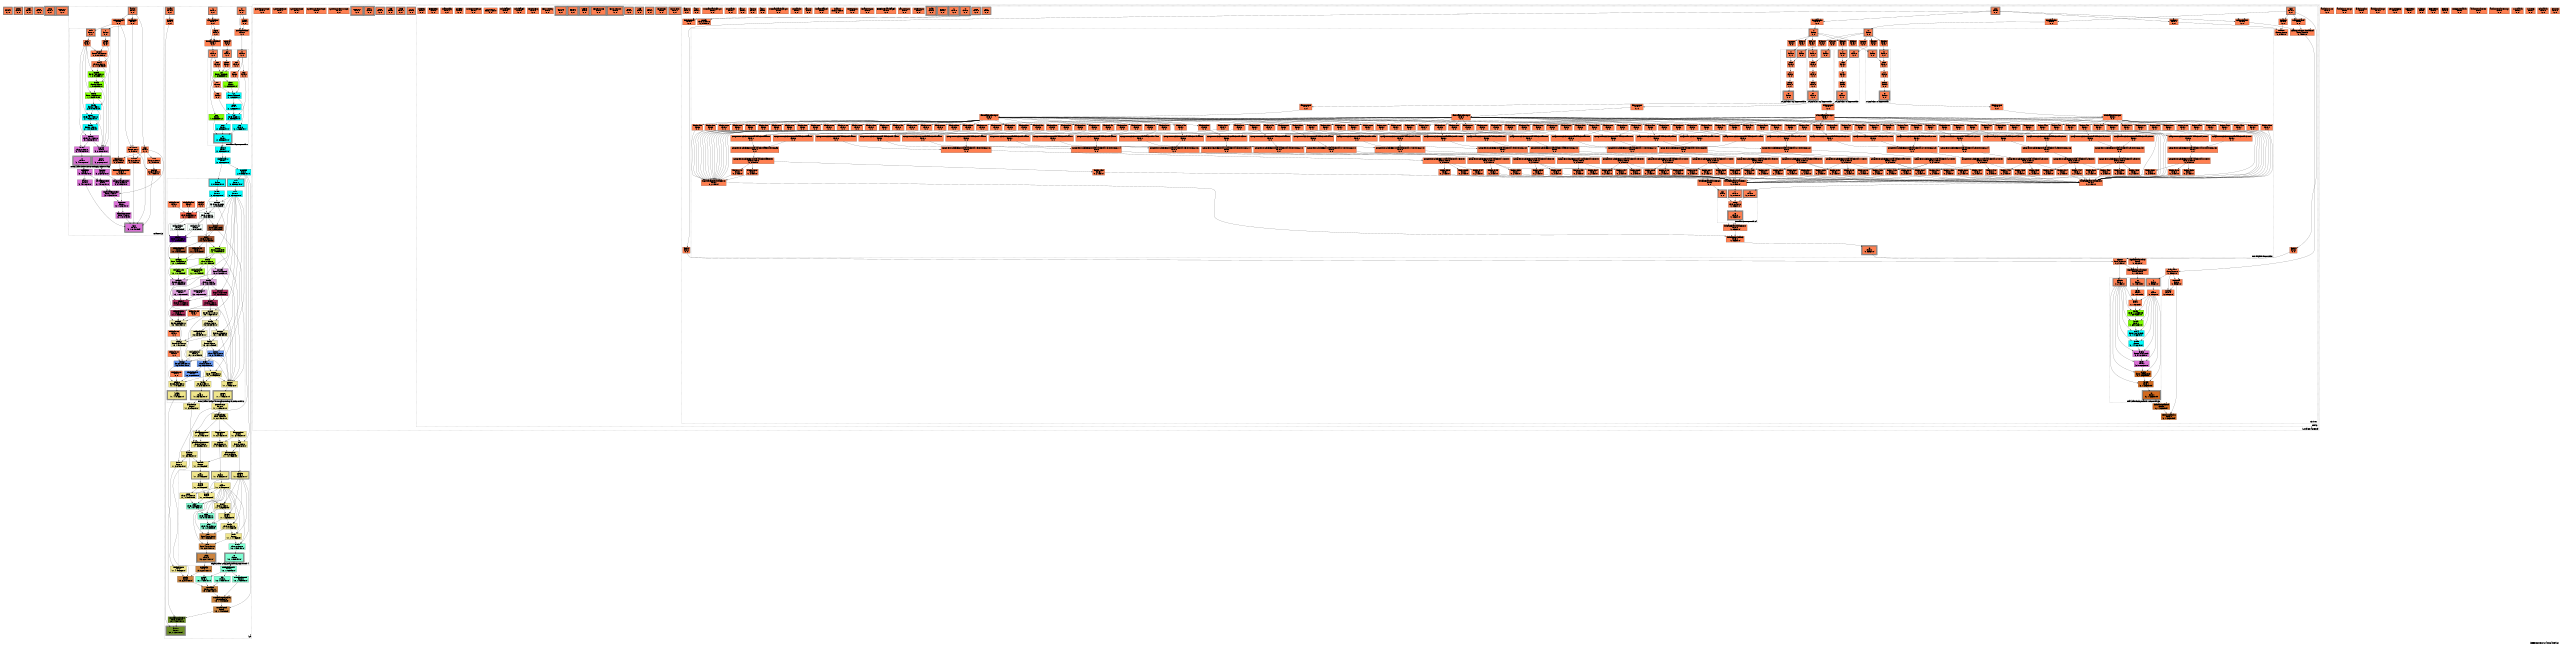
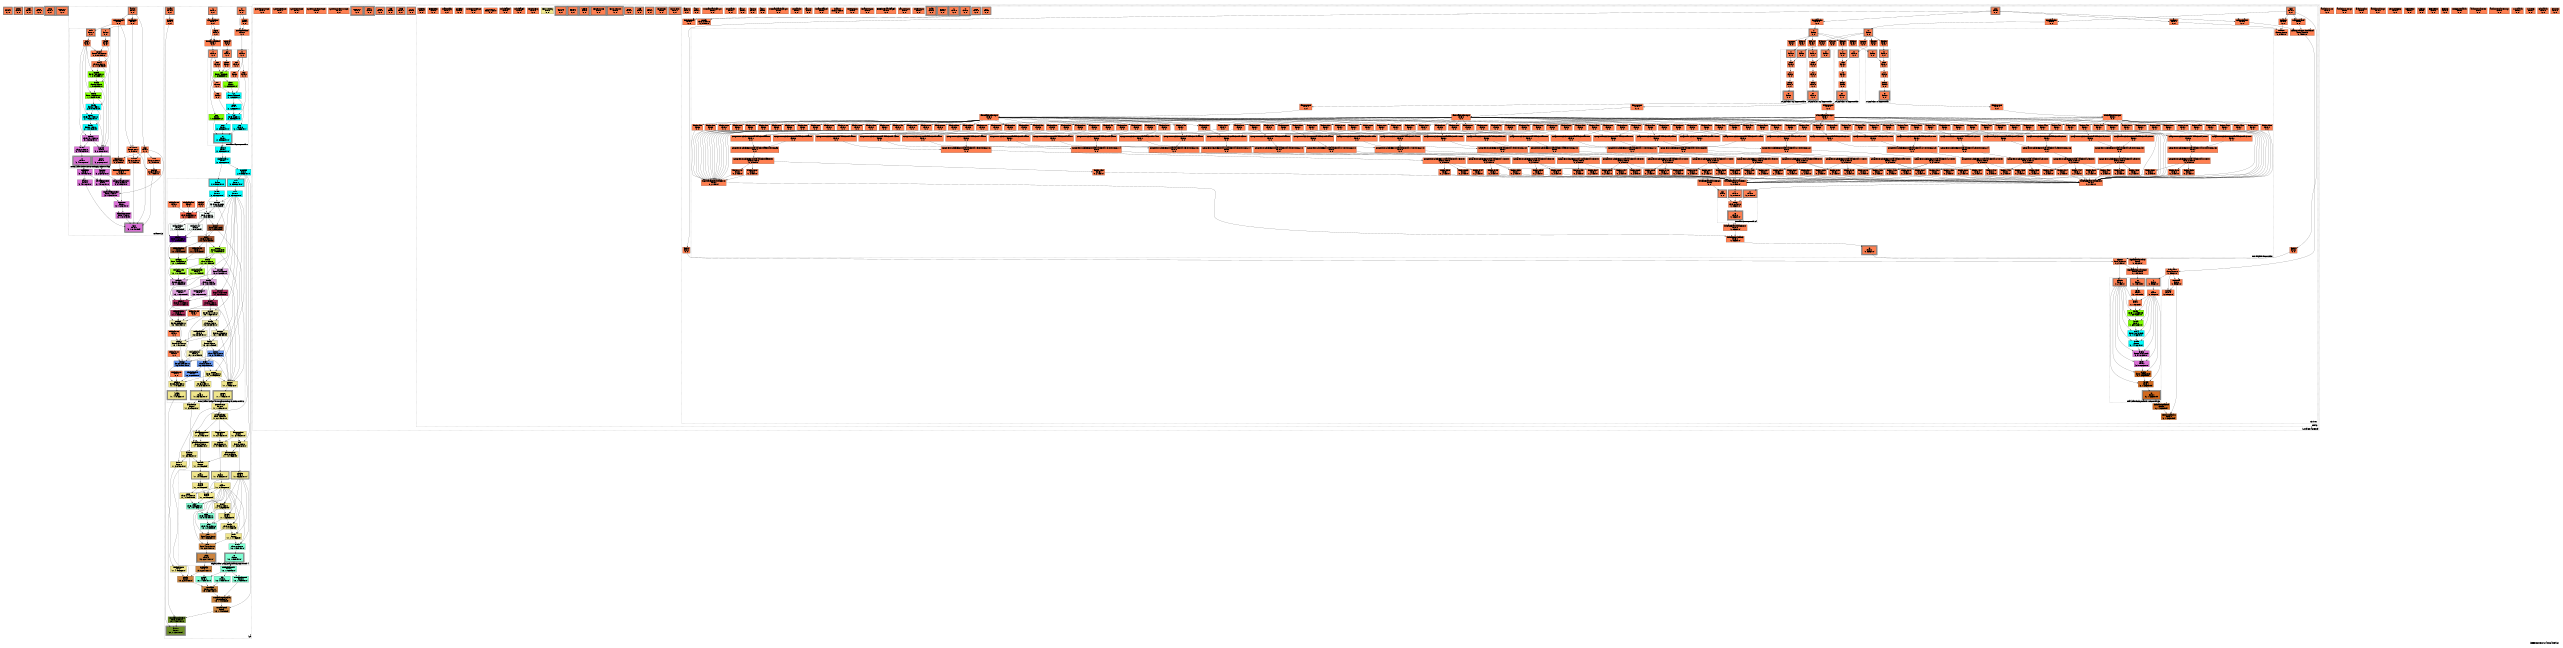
(547, 11) -> (547, 11)
